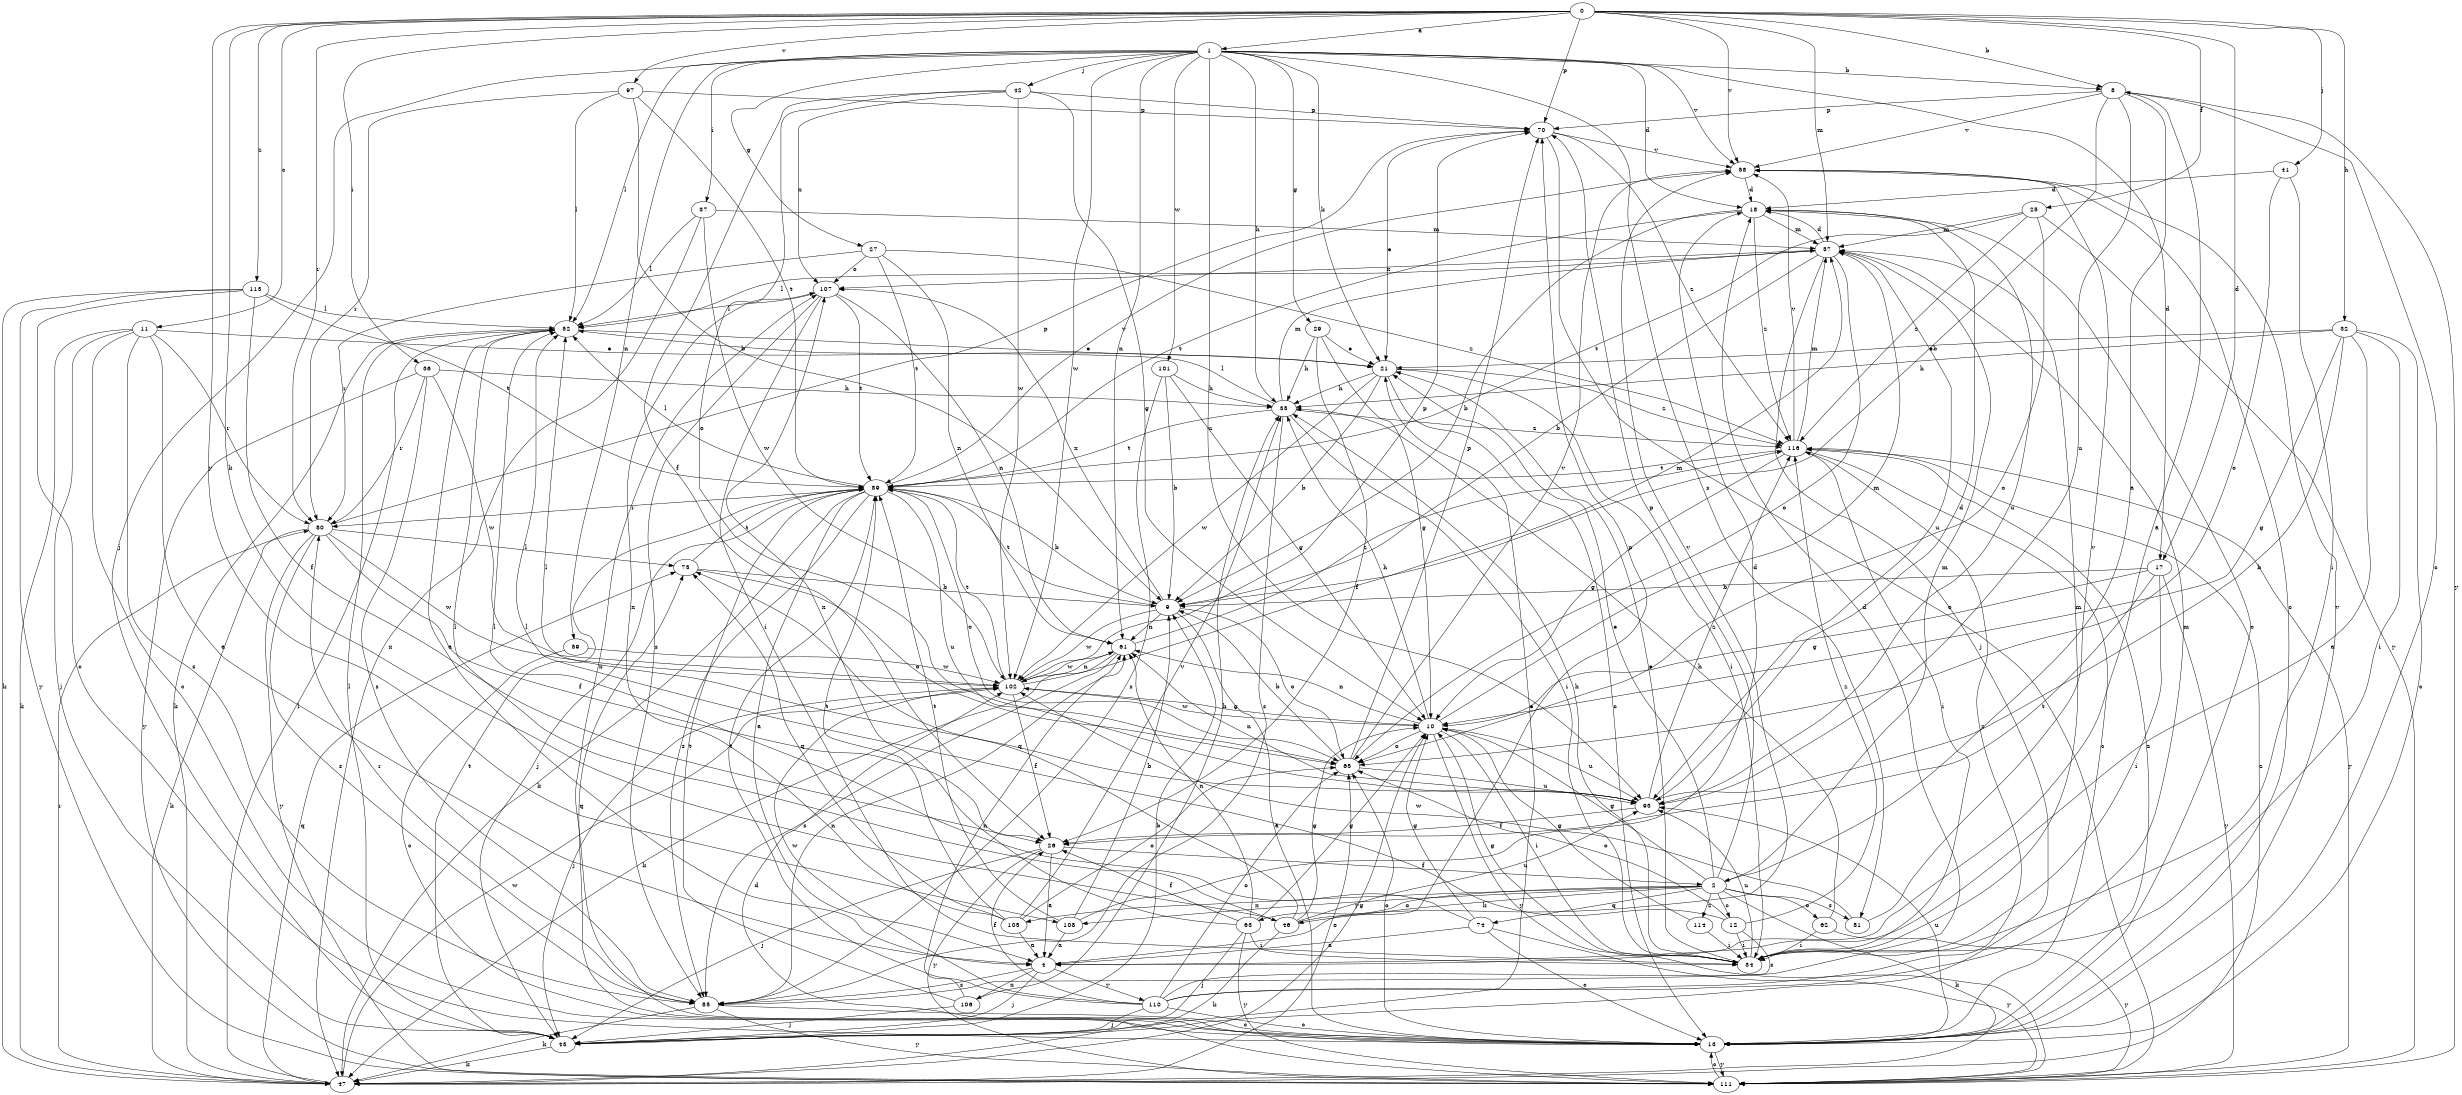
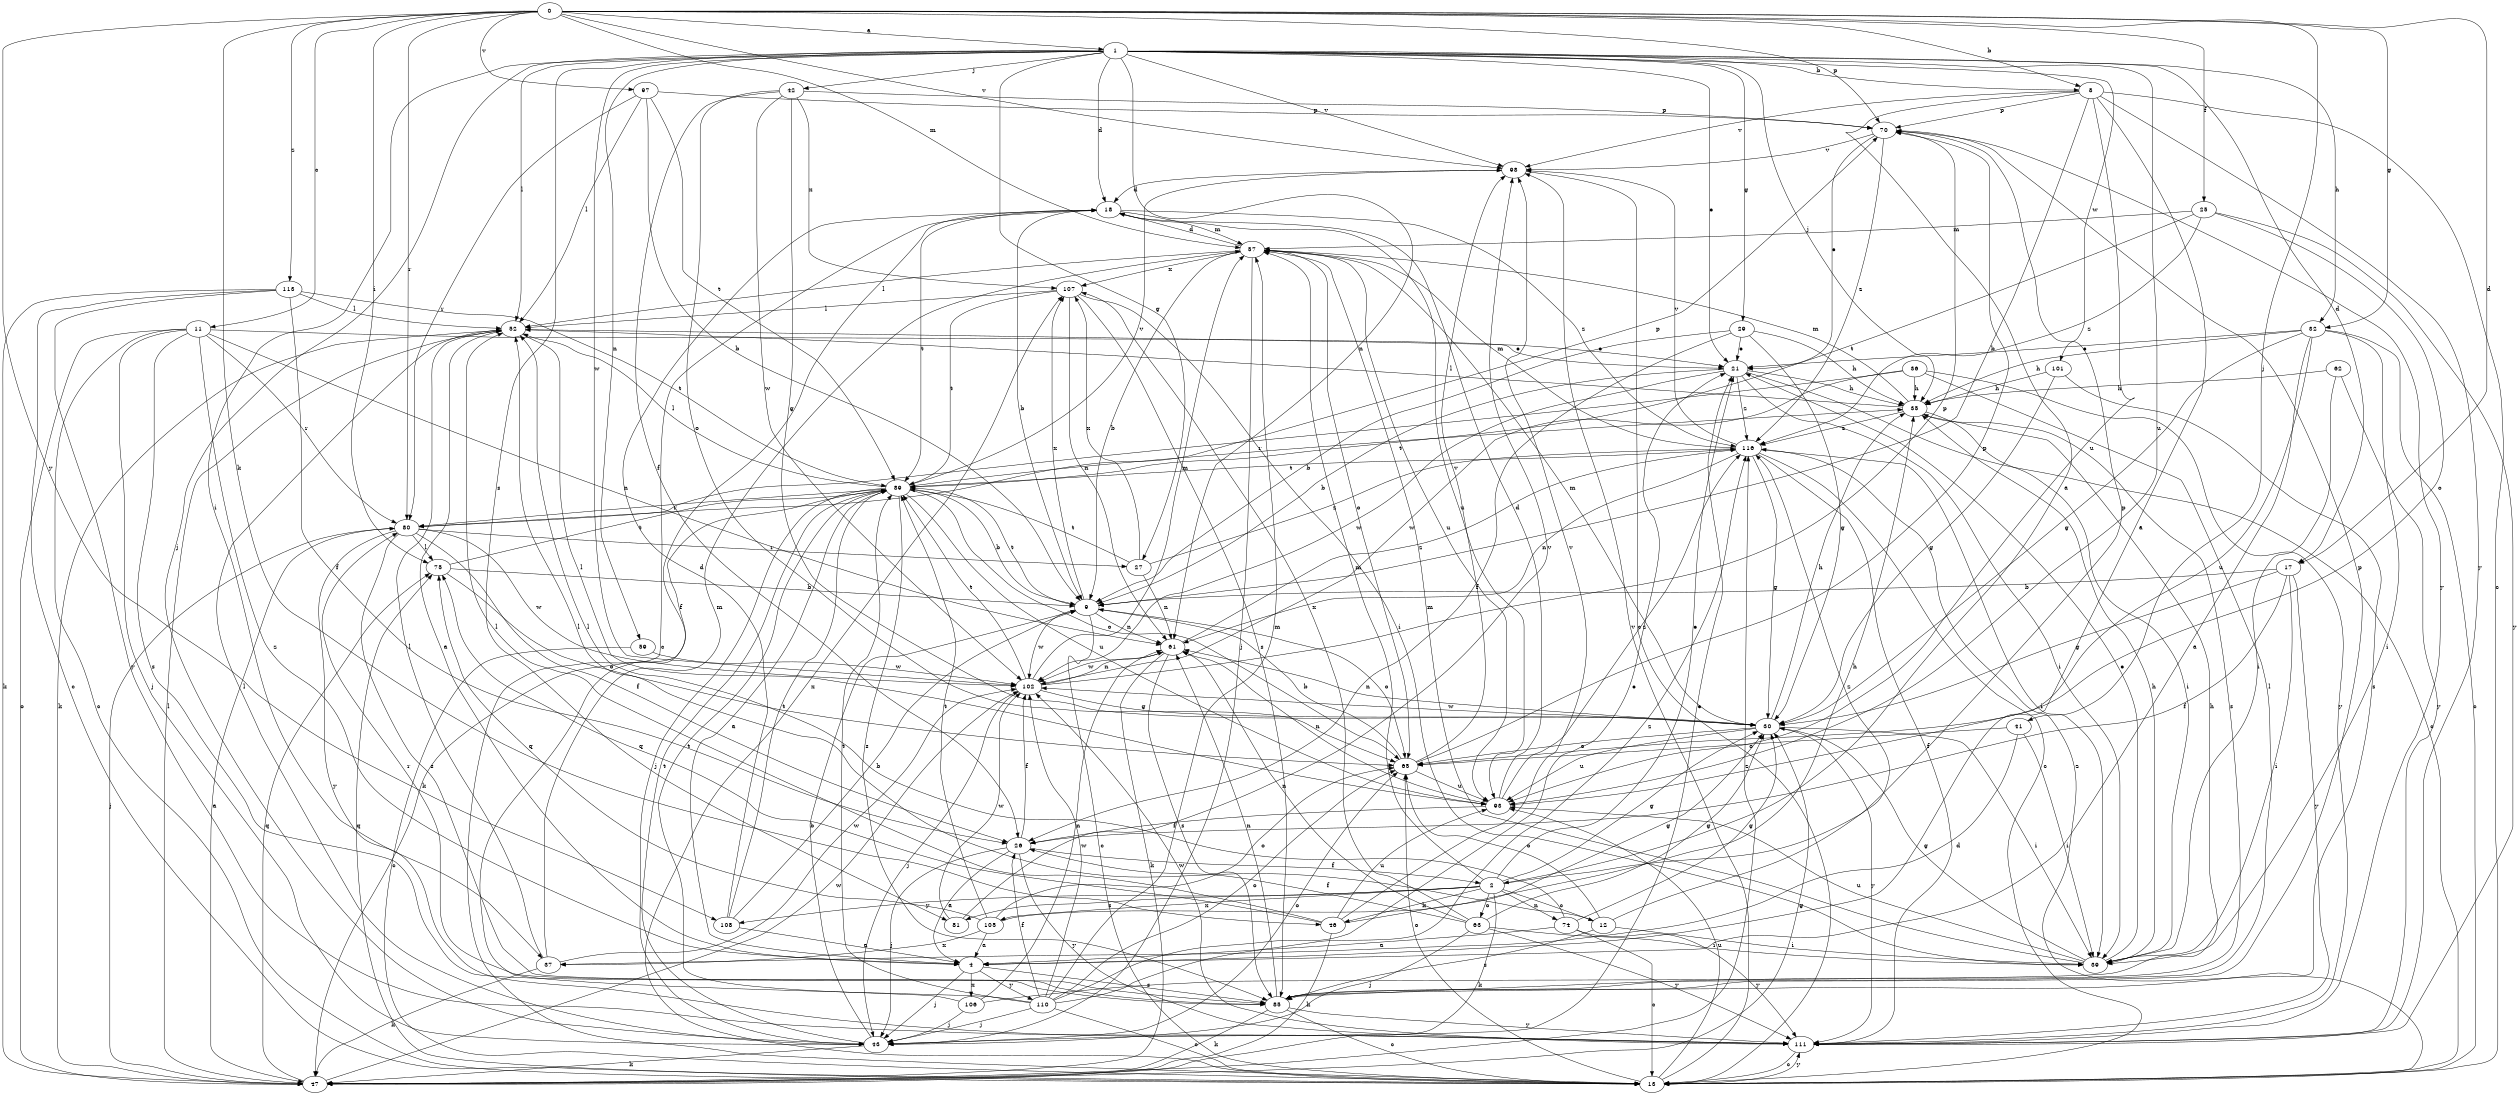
(801, 27) -> (373, 234)
none -> (2193, 69)
(1743, 170) -> (1514, 170)
(2347, 170) -> (2389, 170)
(2022, 190) -> (1331, 951)
(1323, 210) -> (1712, 210)
(1258, 230) -> (1808, 230)
(855, 269) -> (1089, 428)
(510, 298) -> (753, 549)
(1084, 455) -> (1329, 446)
(1173, 486) -> (1393, 415)
none -> (698, 522)
(2260, 568) -> (2221, 568)
none -> (1512, 588)
(1865, 607) -> (681, 607)
(1950, 607) -> (2442, 587)
(223, 647) -> (275, 647)
(391, 647) -> (393, 1025)
(1183, 667) -> (1855, 667)
(377, 687) -> (2270, 687)
(630, 691) -> (847, 954)
(22, 707) -> (22, 707)
(2044, 707) -> (2185, 707)
(902, 725) -> (906, 693)
(1431, 727) -> (1768, 727)
(1516, 747) -> (2276, 908)
(1032, 764) -> (1025, 769)
(2350, 766) -> (1928, 746)
(60, 806) -> (111, 806)
(172, 806) -> (215, 806)
(1277, 826) -> (1102, 846)
(2455, 827) -> (2432, 753)
none -> (1507, 830)
(757, 886) -> (1182, 866)
(1788, 900) -> none
(1614, 905) -> (1536, 905)
(1700, 925) -> none
(1750, 965) -> (2095, 965)
(1040, 1077) -> (1179, 1014)
